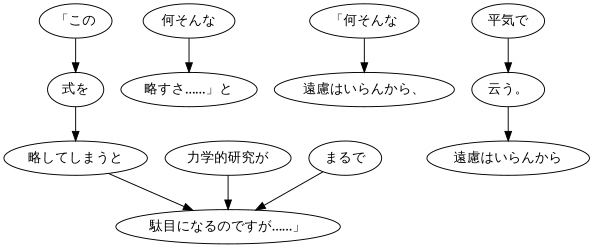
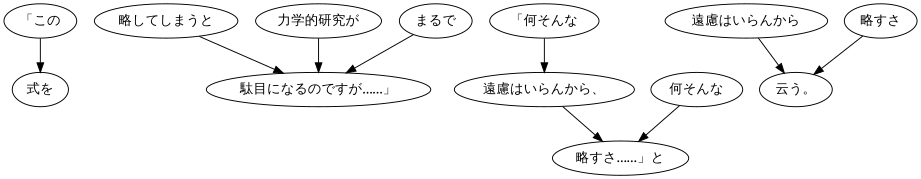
(508, 21) -> (881, 21)
(76, 119) -> none
(508, 119) -> (768, 52)
none -> (579, 121)
